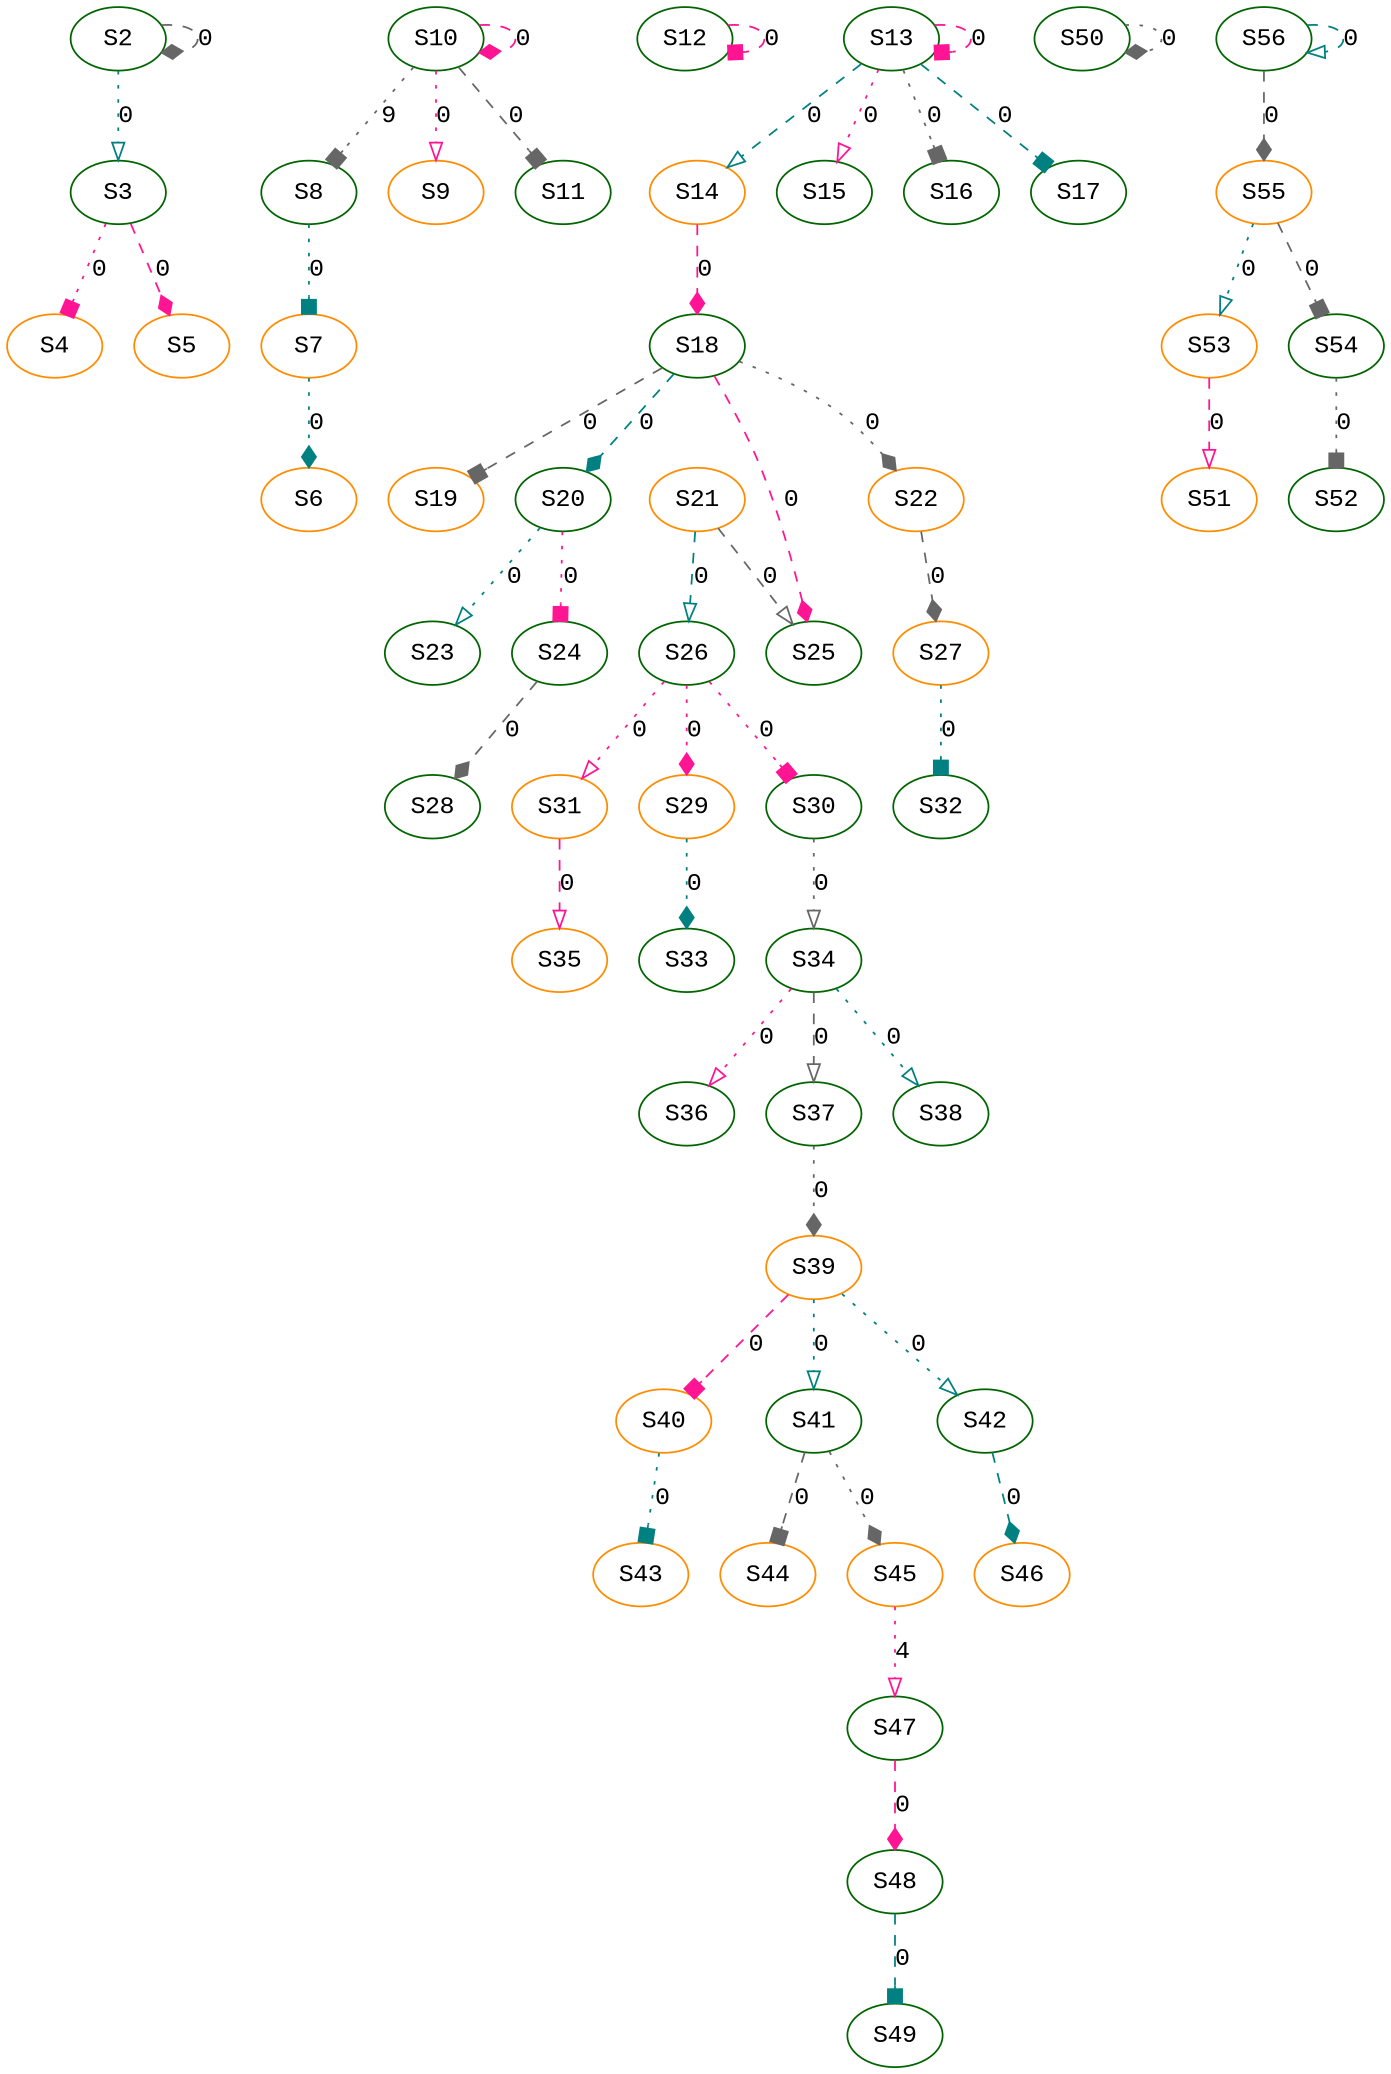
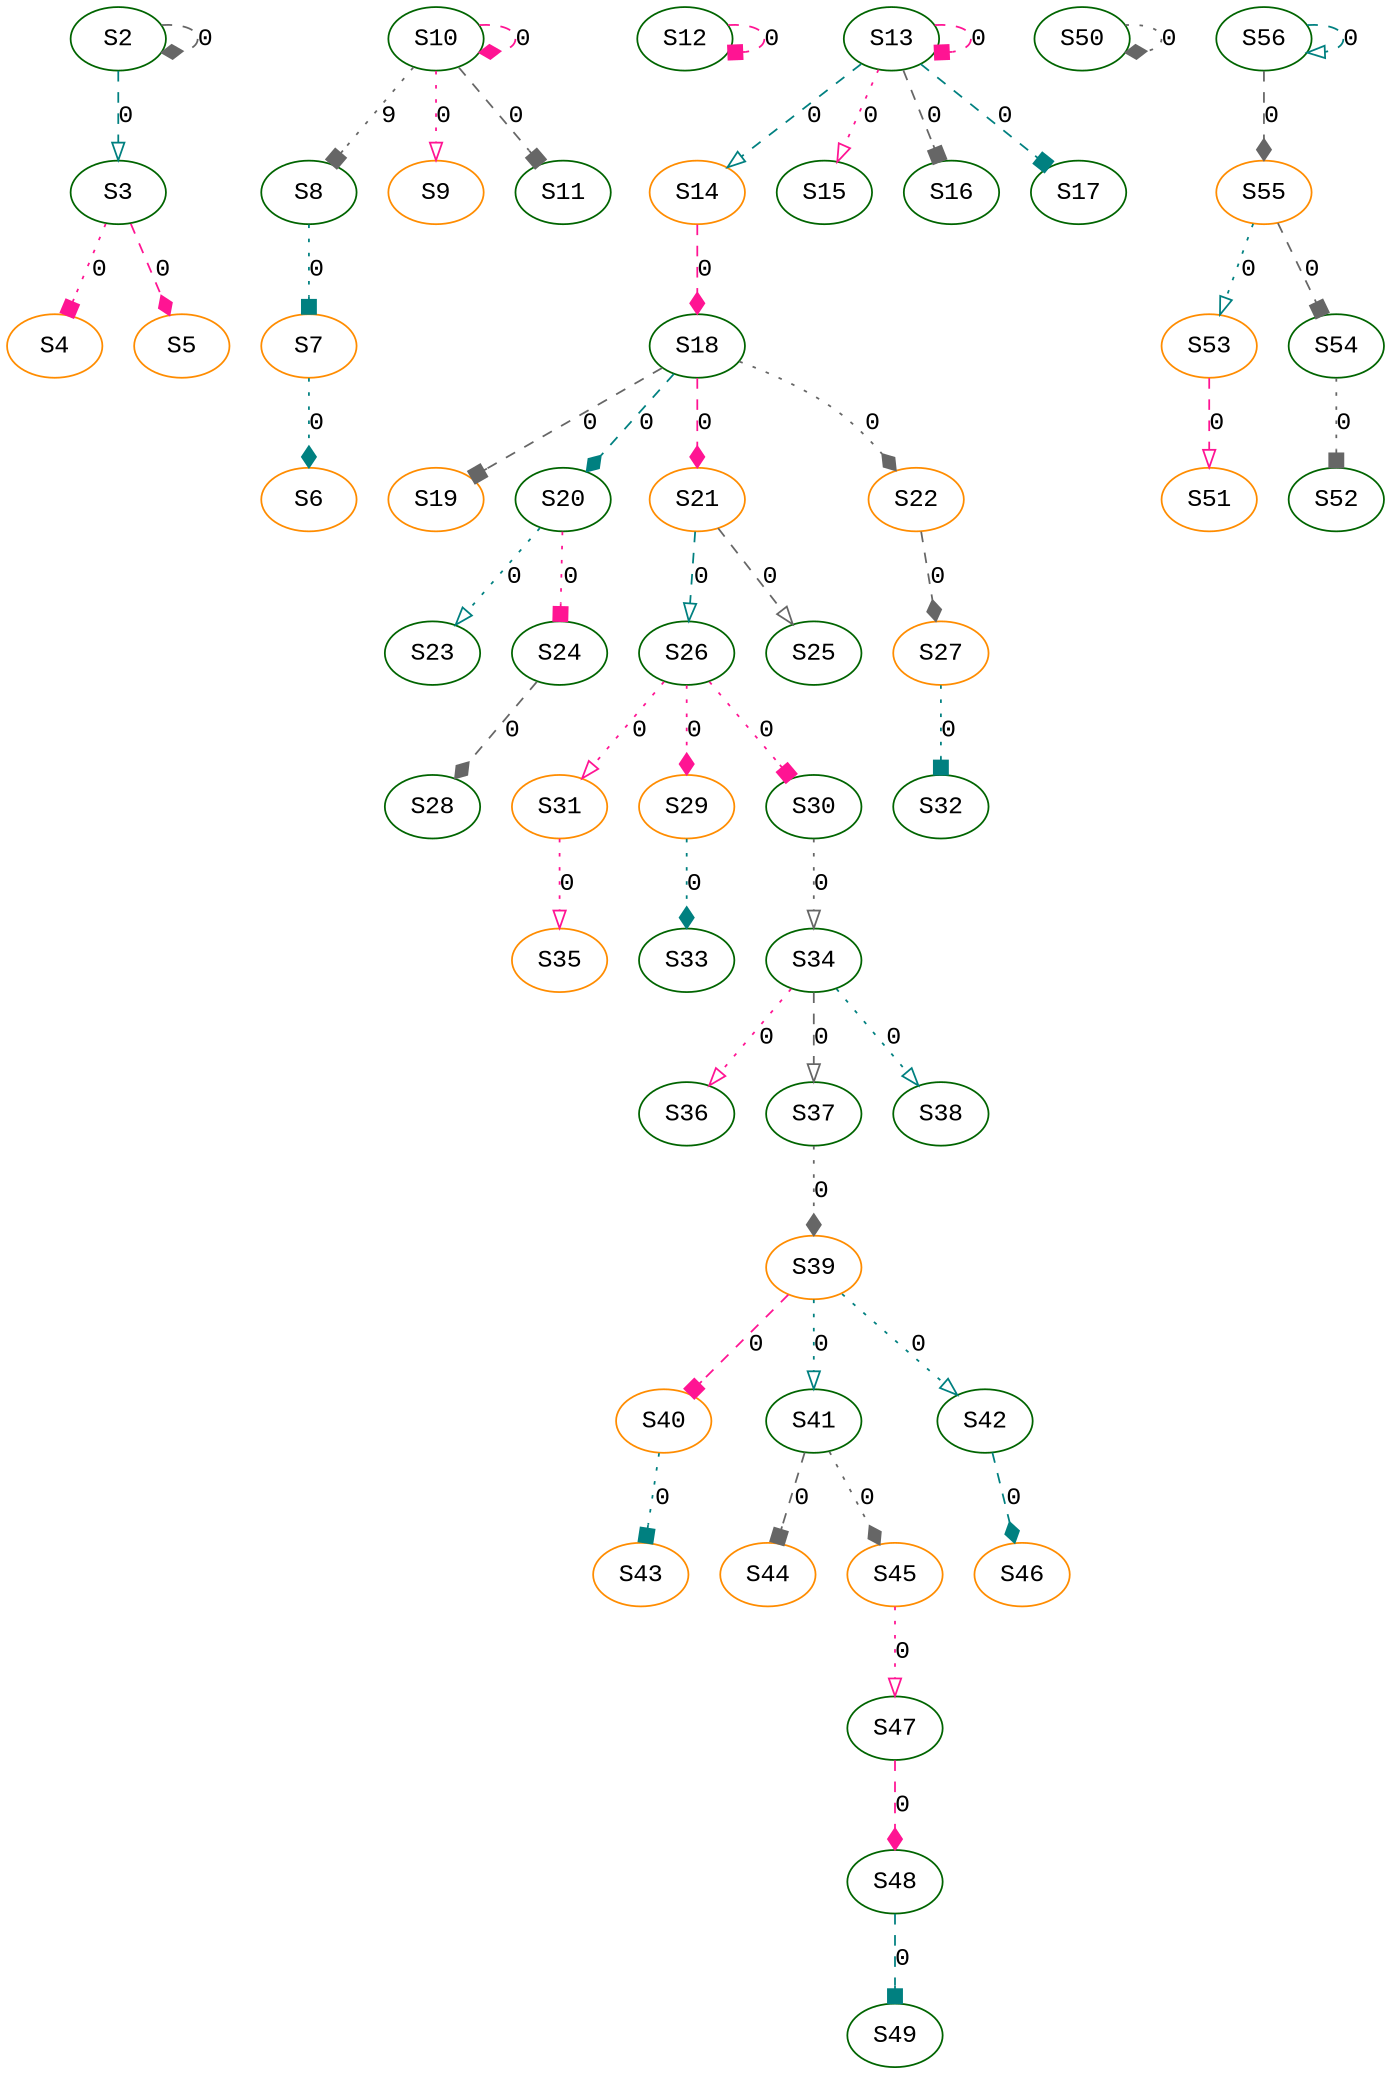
(118, 107) -> (118, 107)
(918, 108) -> (918, 108)
(767, 485) -> (697, 412)
(560, 875) -> (560, 875)
(903, 1651) -> (903, 1651)
